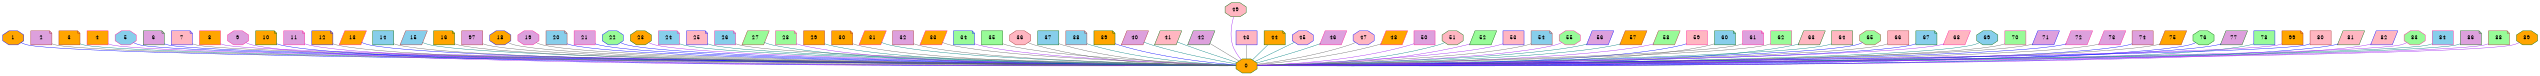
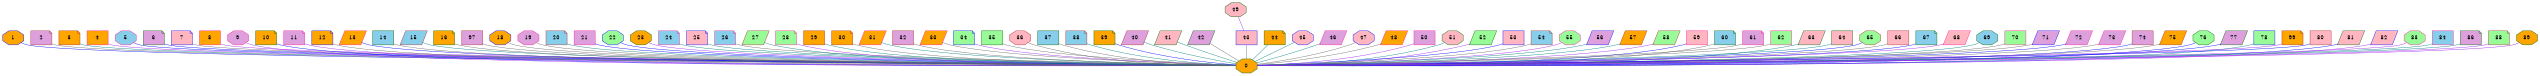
(1231, 39) -> (1241, 24)
(1436, 54) -> (1436, 54)
(901, 61) -> (901, 61)
